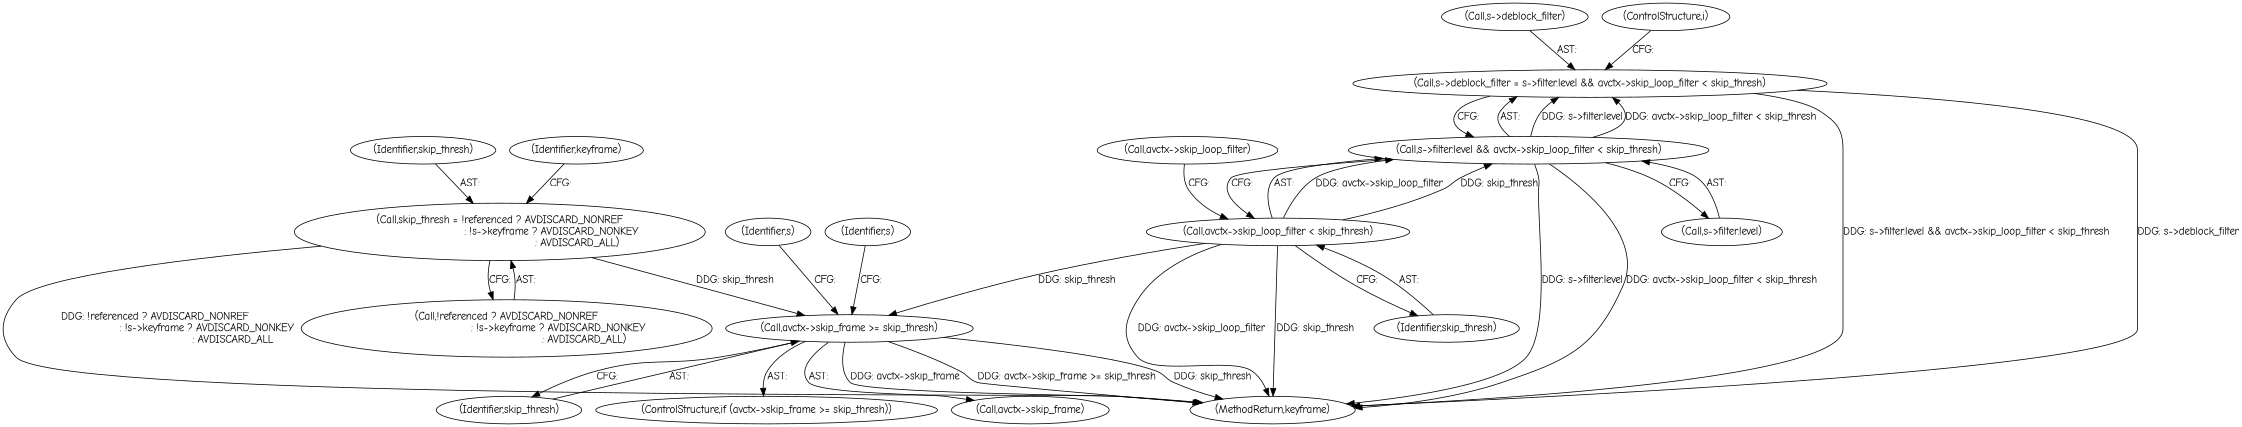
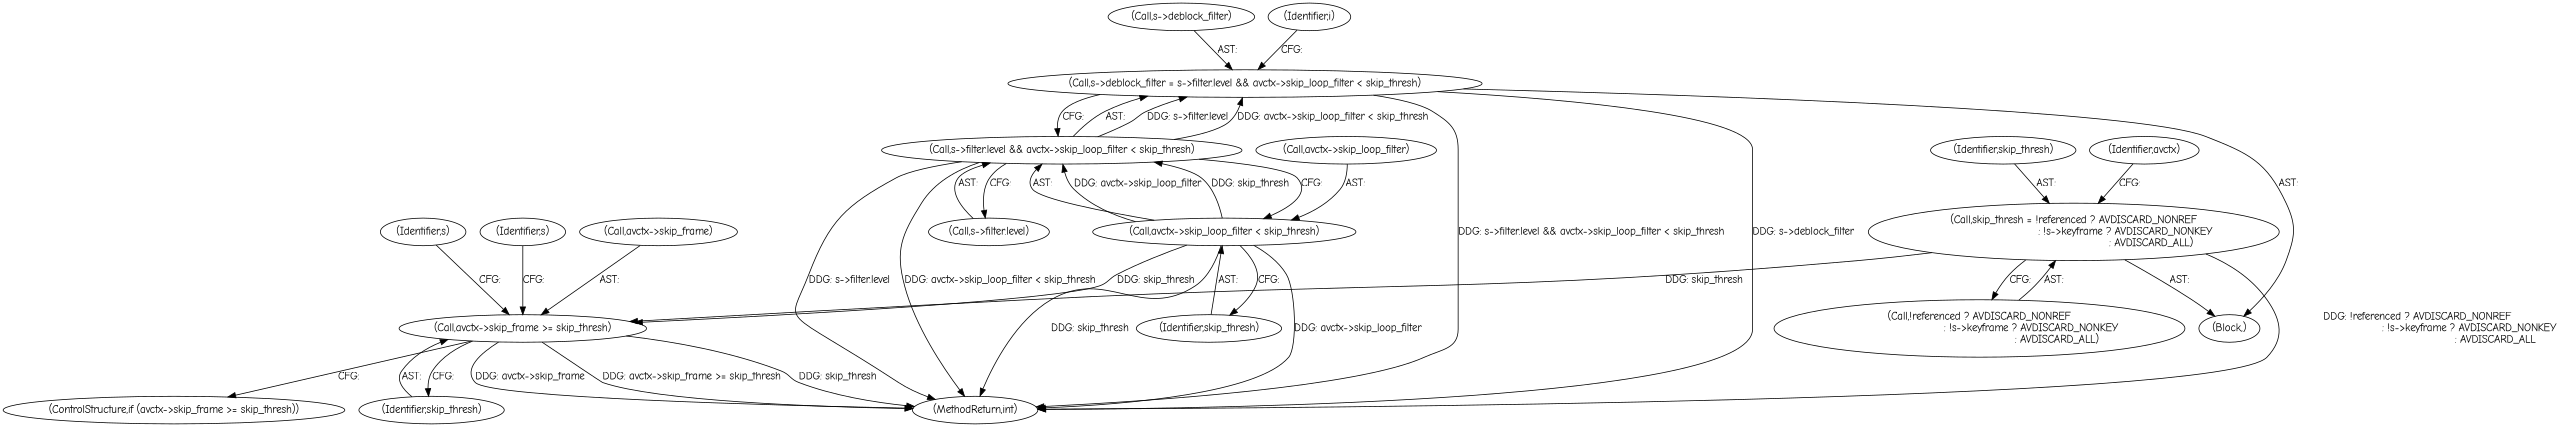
(1666, 17) -> (1309, 17)
(576, 150) -> (2144, 150)
(1201, 184) -> (1357, 184)
none -> (2229, 328)
(779, 377) -> (351, 377)
(836, 390) -> (594, 278)
(1273, 410) -> (975, 410)
